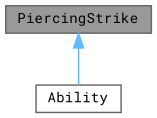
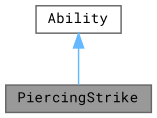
(79, 66) -> (79, 66)
